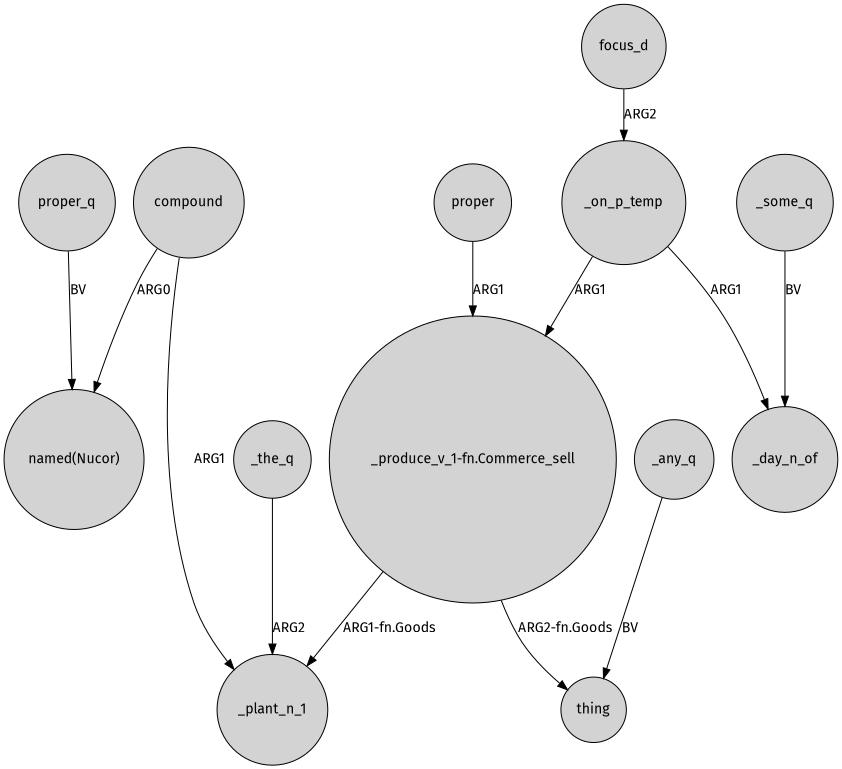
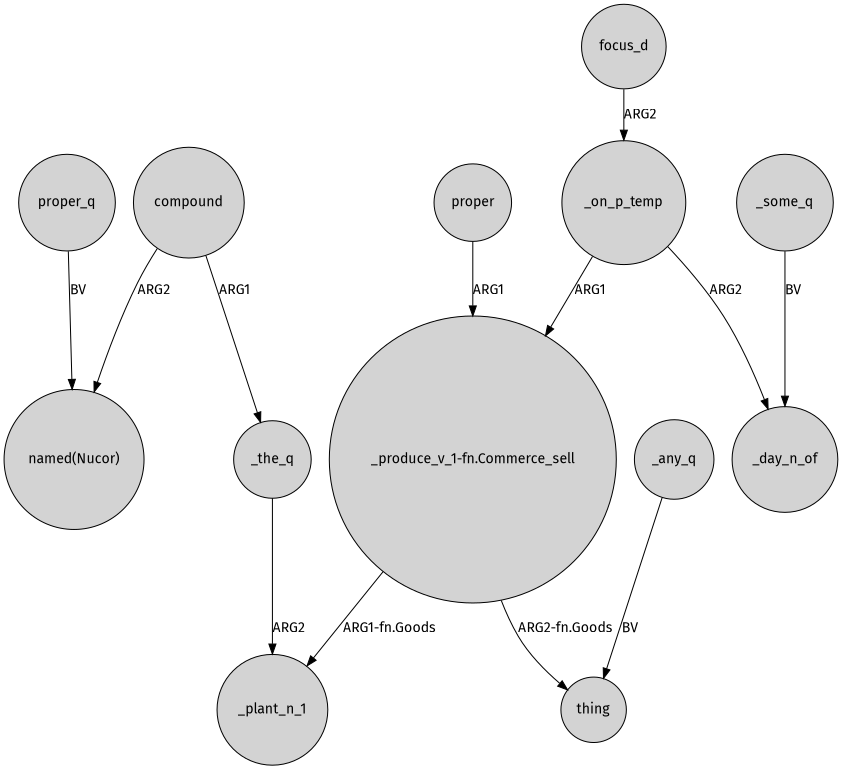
(154, 290) -> (154, 290)
(726, 290) -> (726, 290)
(169, 465) -> (232, 334)
